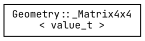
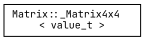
(72, 20) -> (72, 20)
